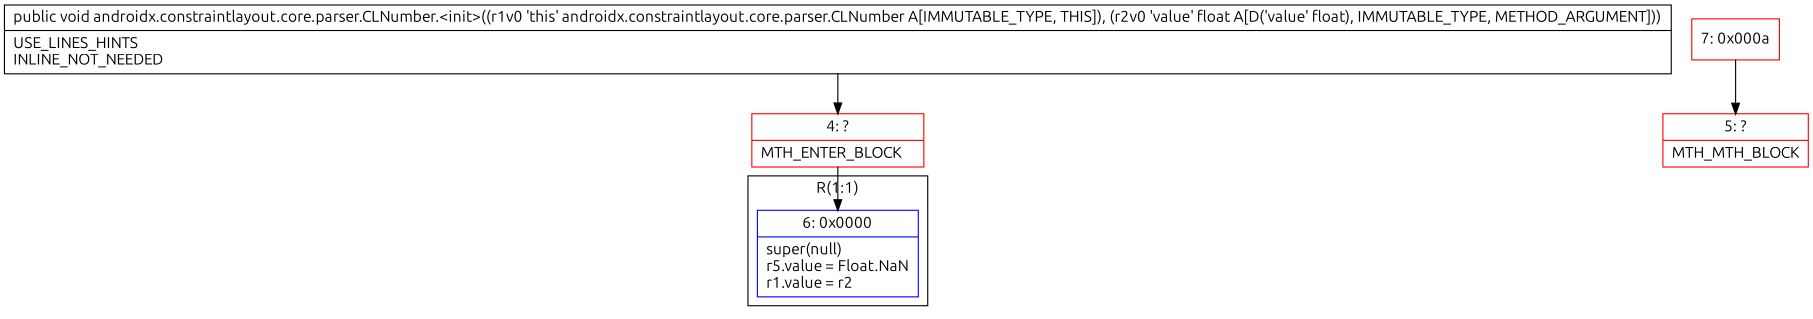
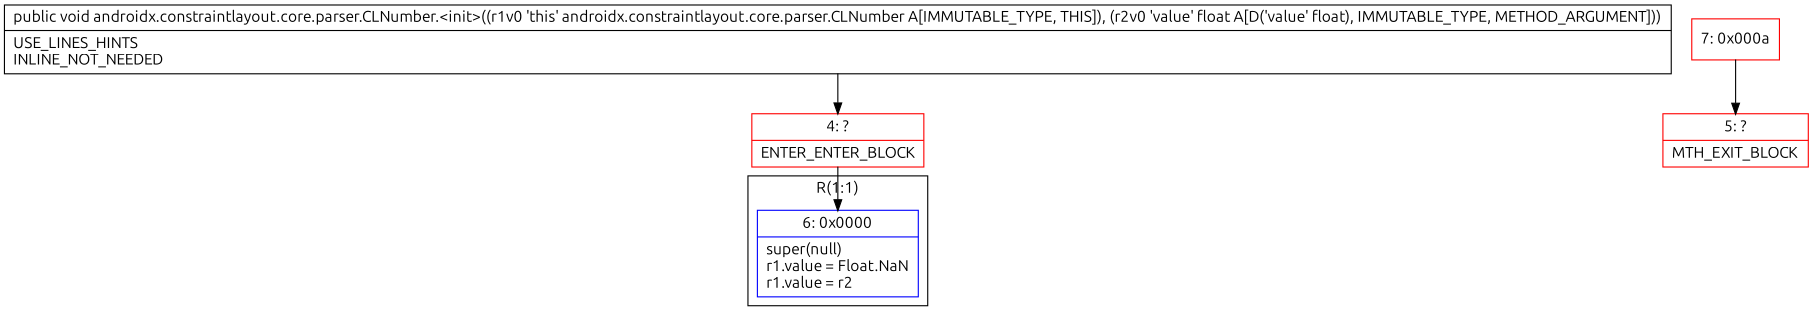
(831, 153) -> (838, 153)
(1736, 153) -> (1735, 153)
(838, 266) -> (838, 266)
